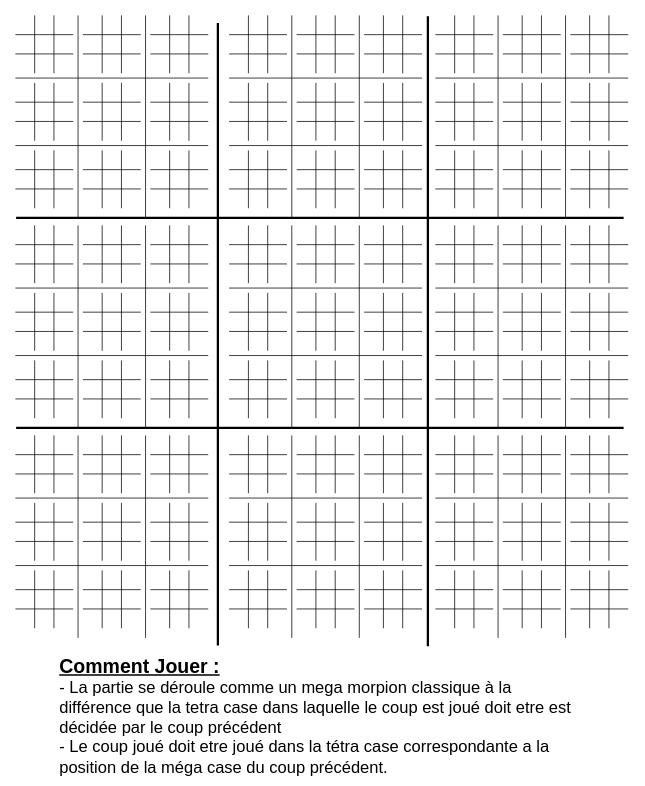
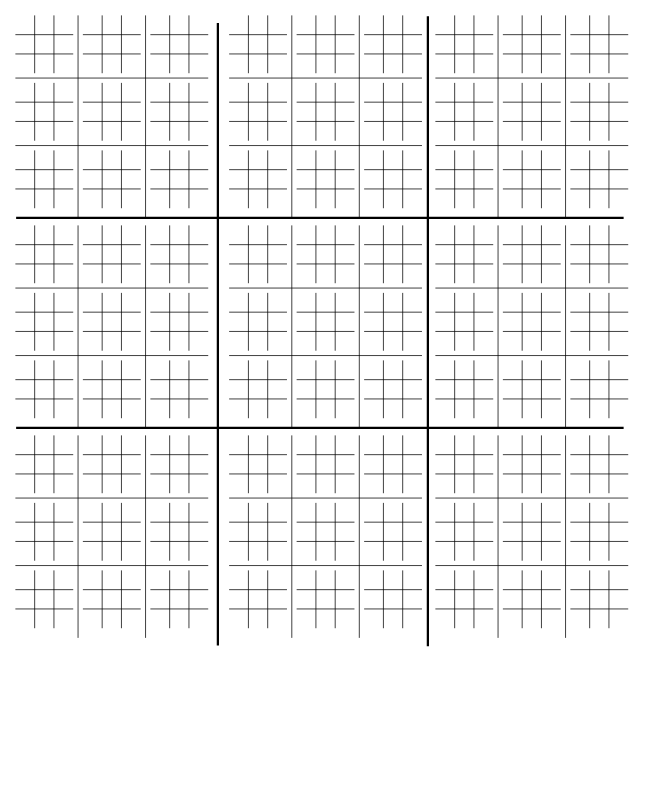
(319, 716) -> none
